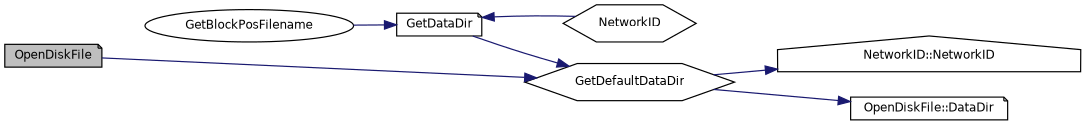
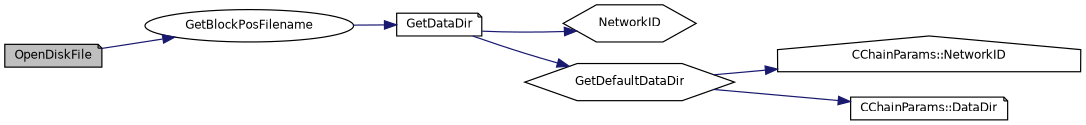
(535, 16) -> (523, 32)
(929, 56) -> (929, 56)
(313, 68) -> (132, 44)
(929, 108) -> (929, 108)
